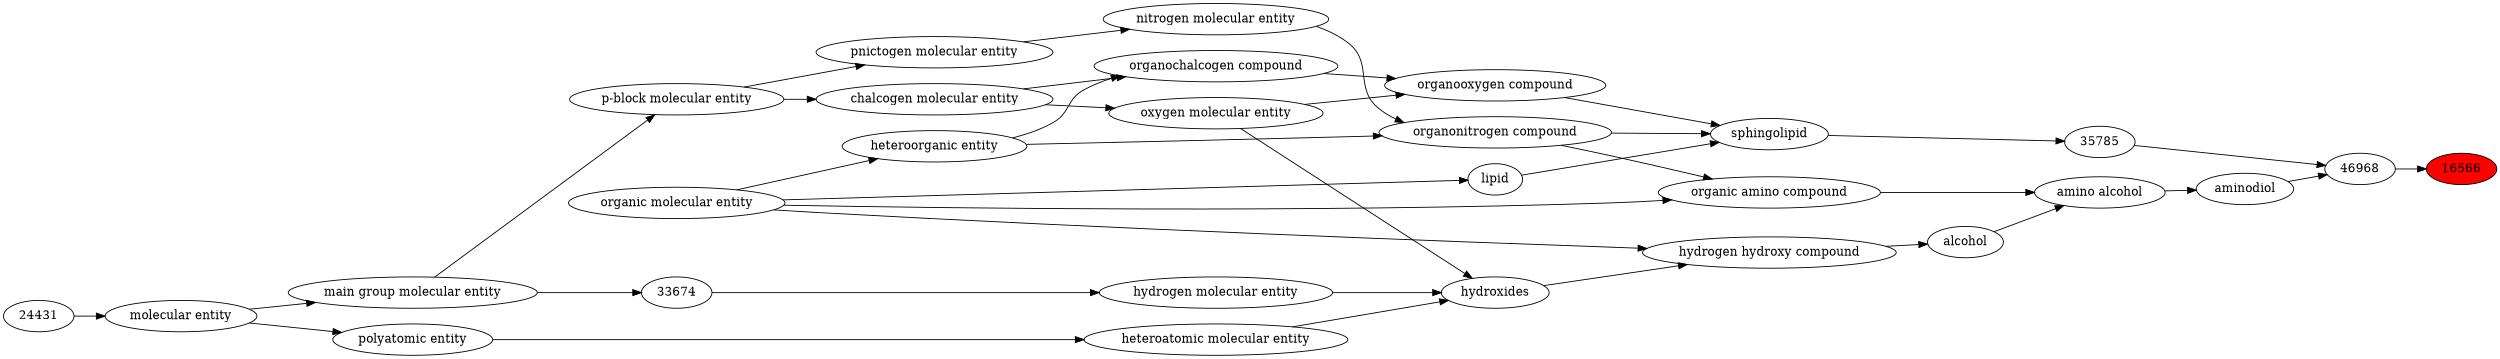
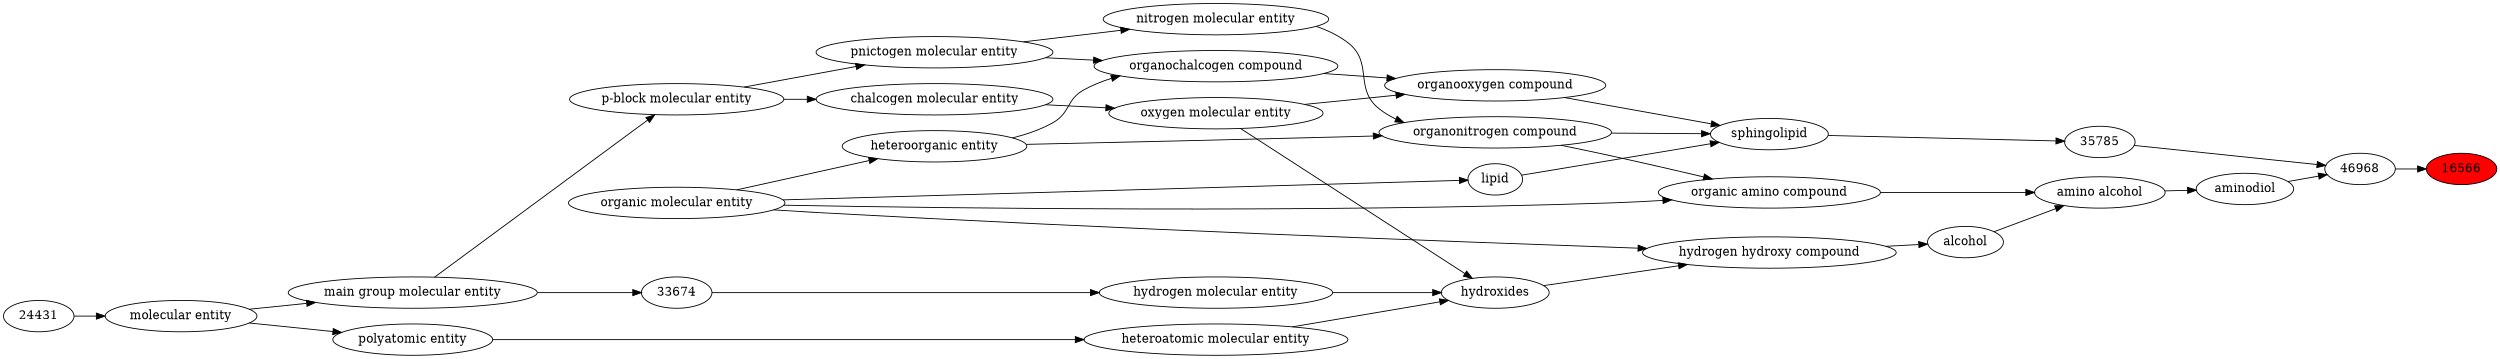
(1070, 83) -> (1069, 59)
